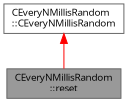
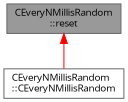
(64, 56) -> (64, 56)
